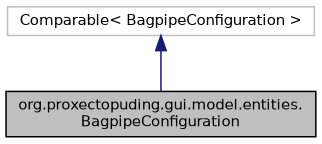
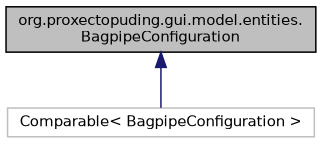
(161, 71) -> (161, 88)
